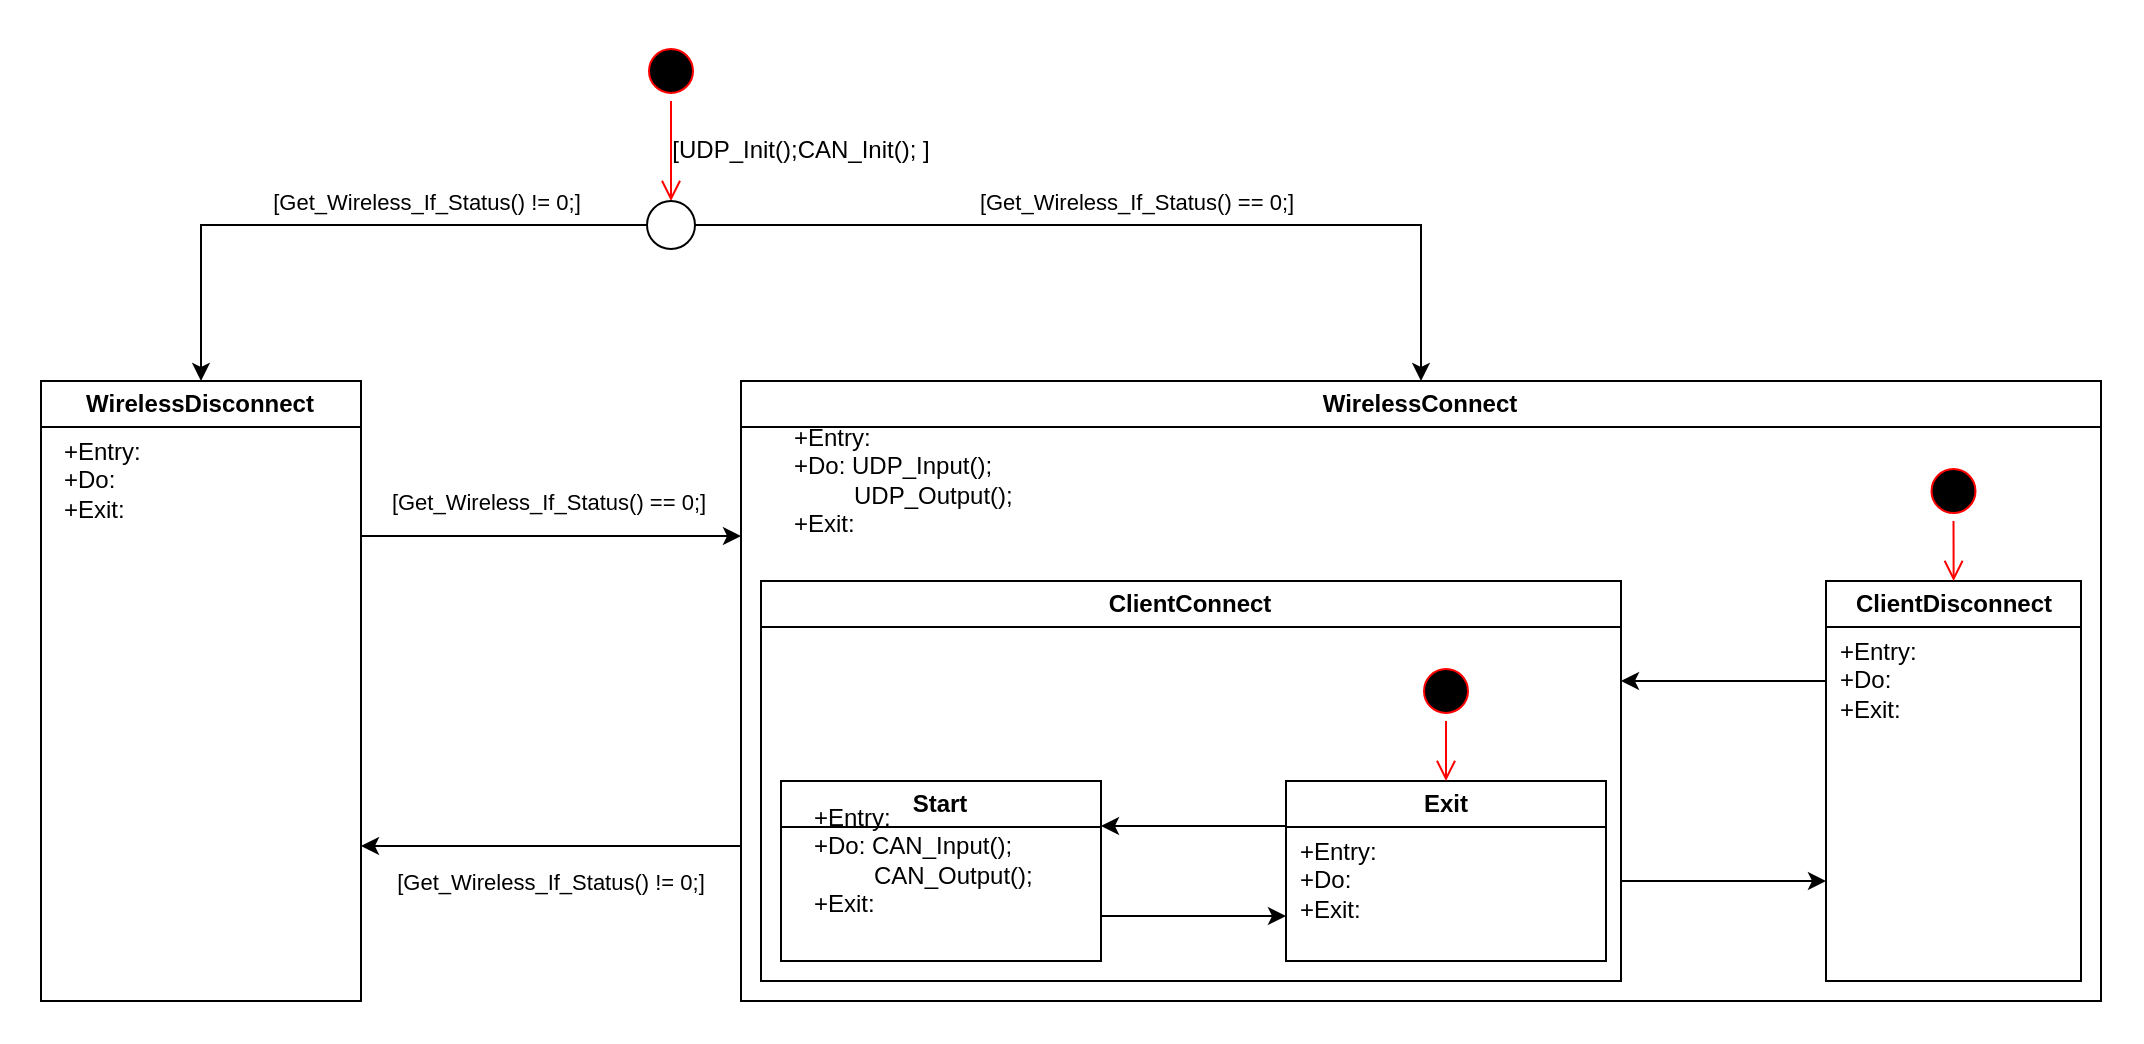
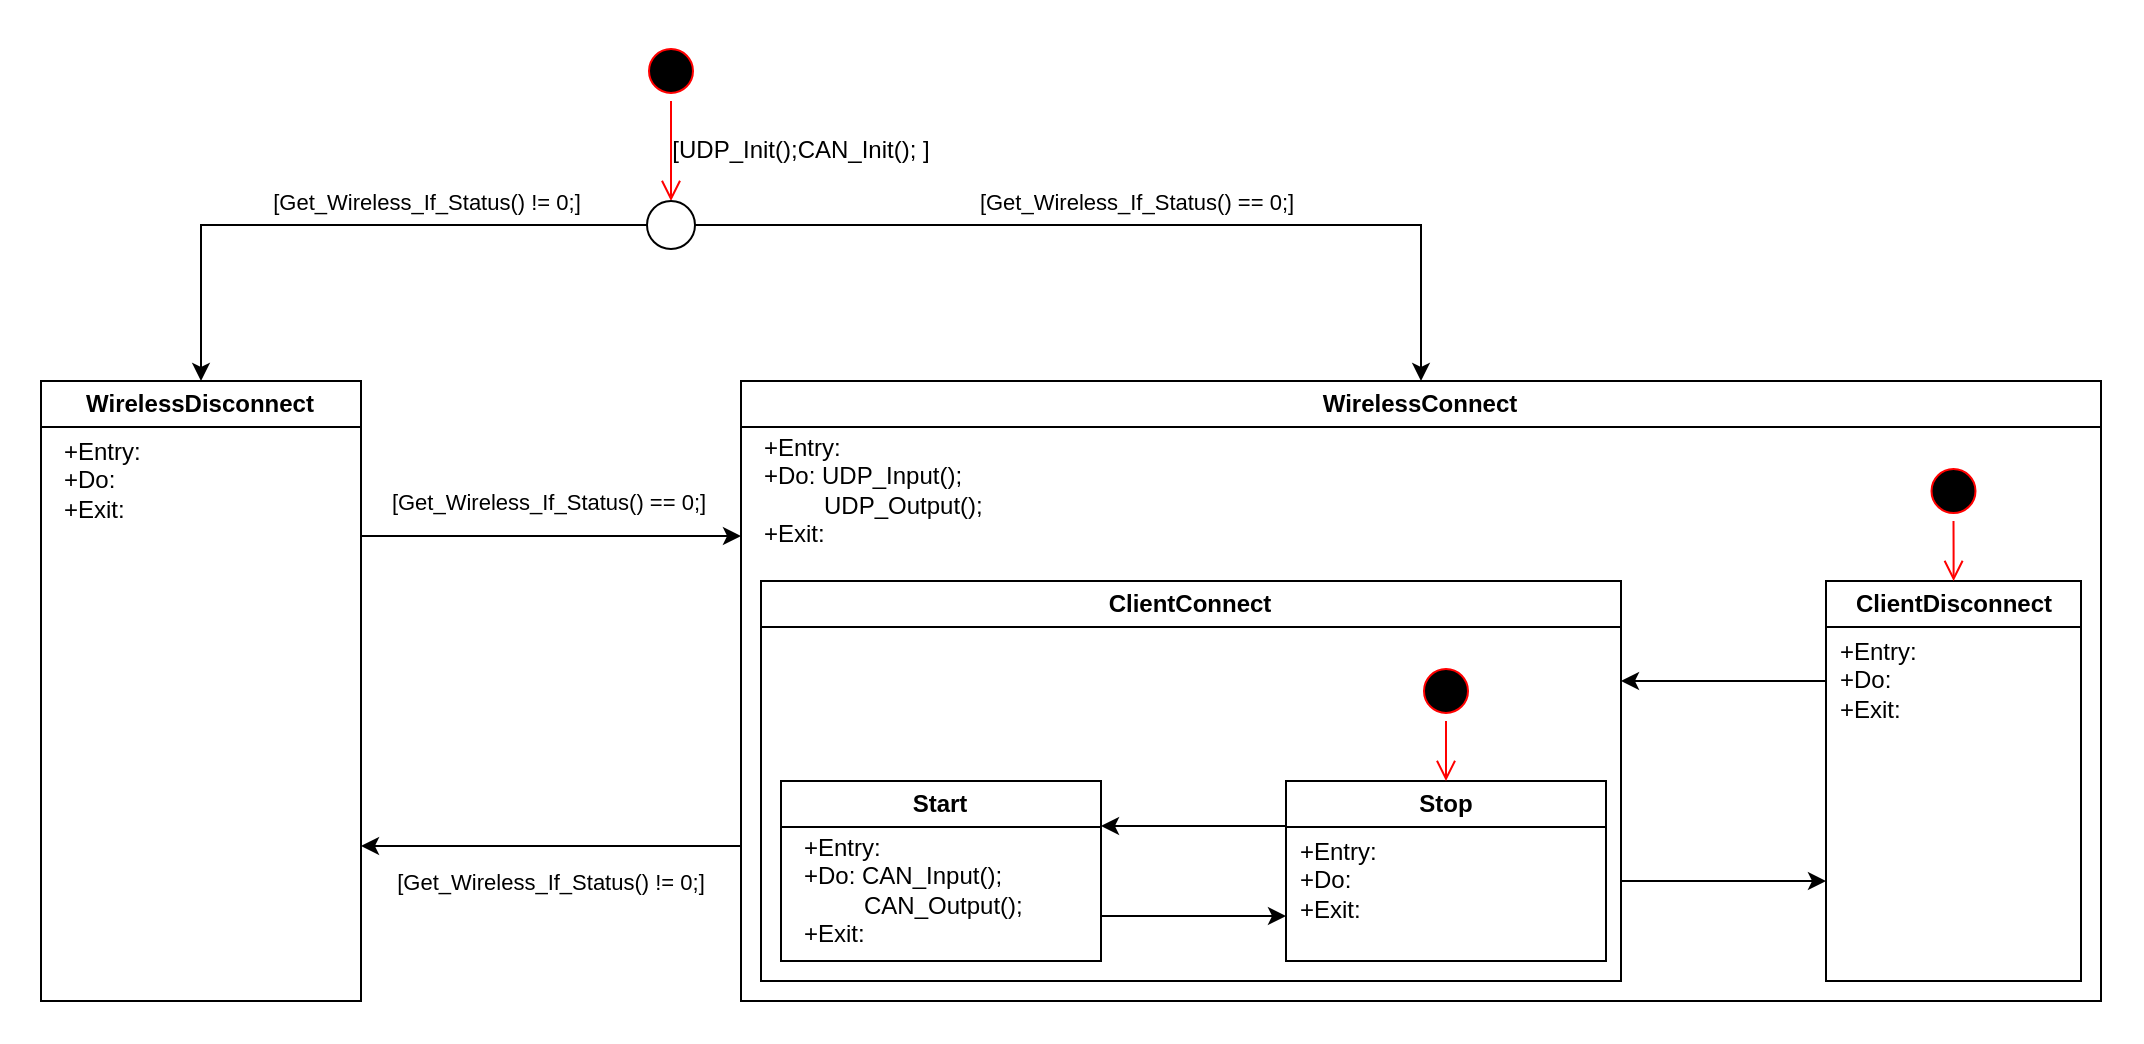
(921, 481) -> (891, 491)
(1447, 805) -> (1447, 805)
(941, 861) -> (931, 891)
